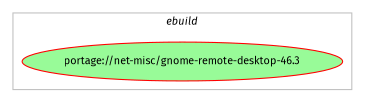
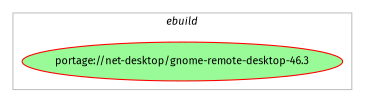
(182, 62) -> (182, 62)
